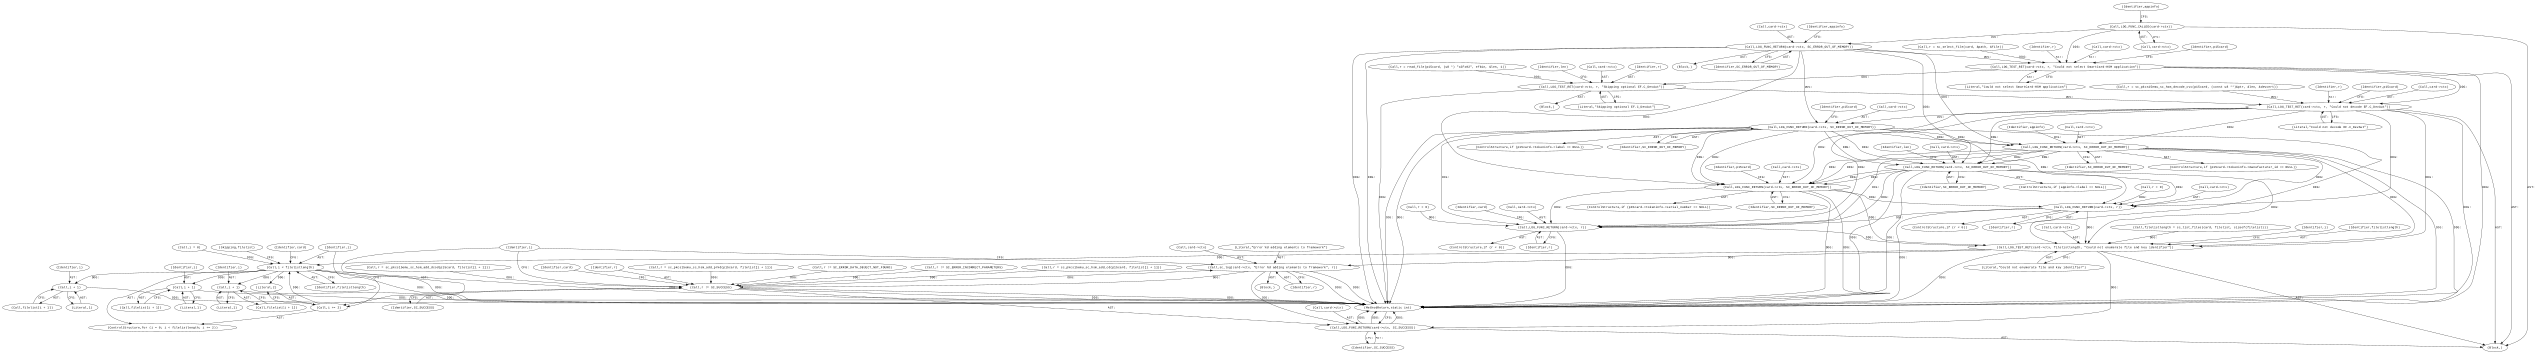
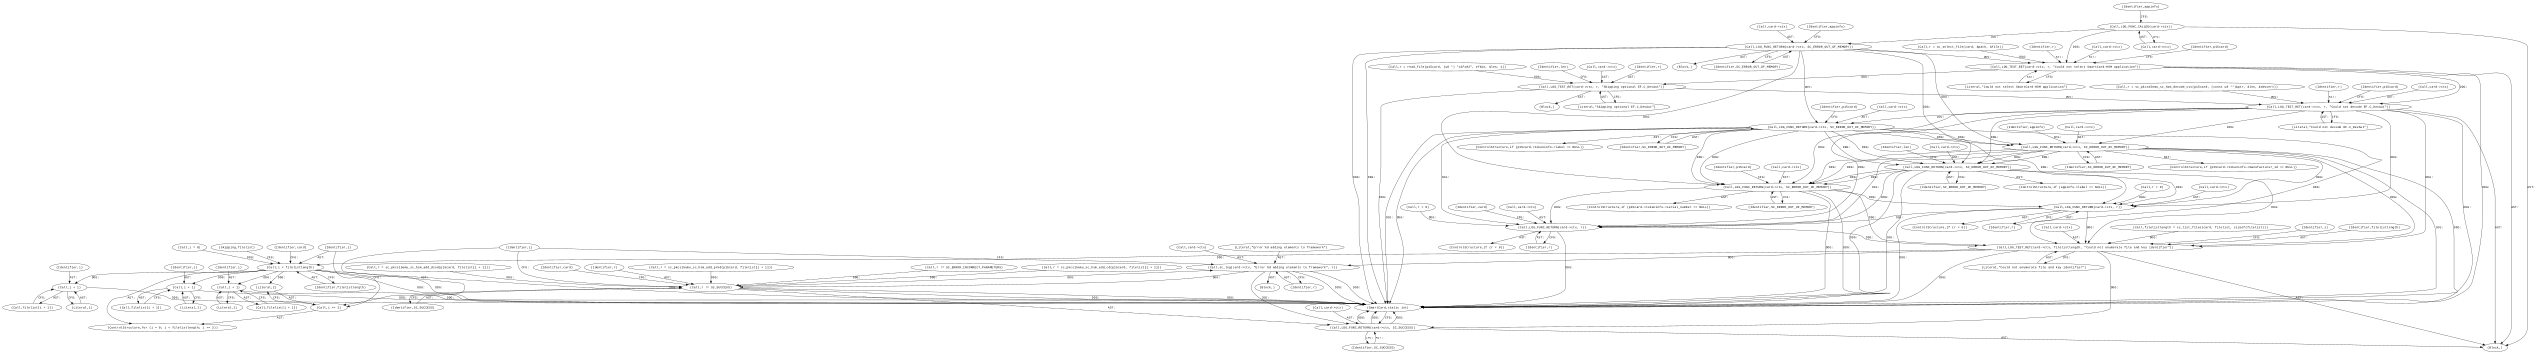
(852, 267) -> none
(303, 297) -> none
(1388, 308) -> (1388, 308)
